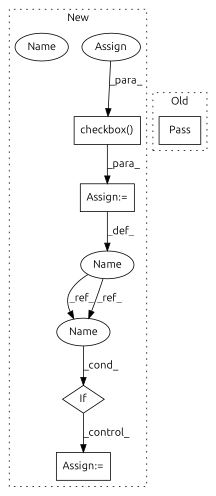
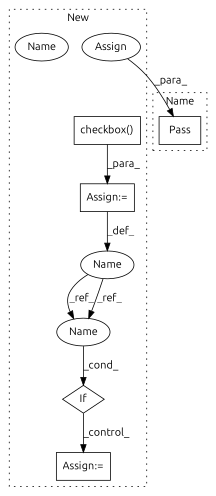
(109, 85) -> (152, 82)
(180, 102) -> (180, 102)
